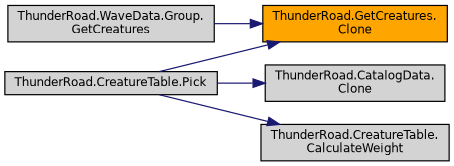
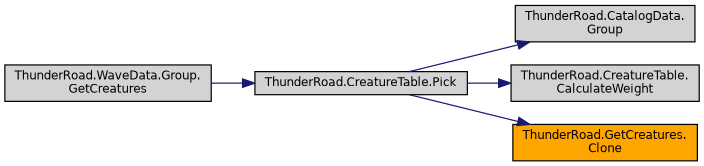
(232, 24) -> (227, 83)
(355, 83) -> (605, 24)
